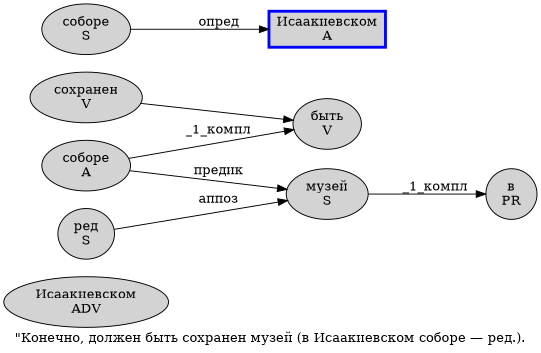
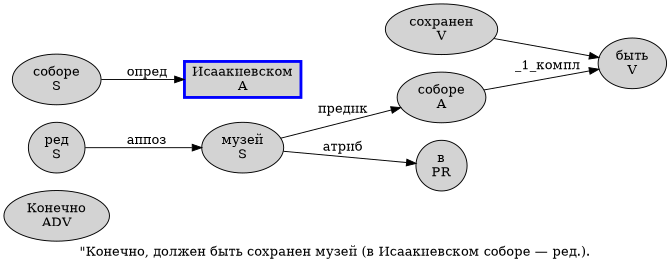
(204, 179) -> (336, 124)
(436, 187) -> (343, 147)
(86, 302) -> (57, 216)
